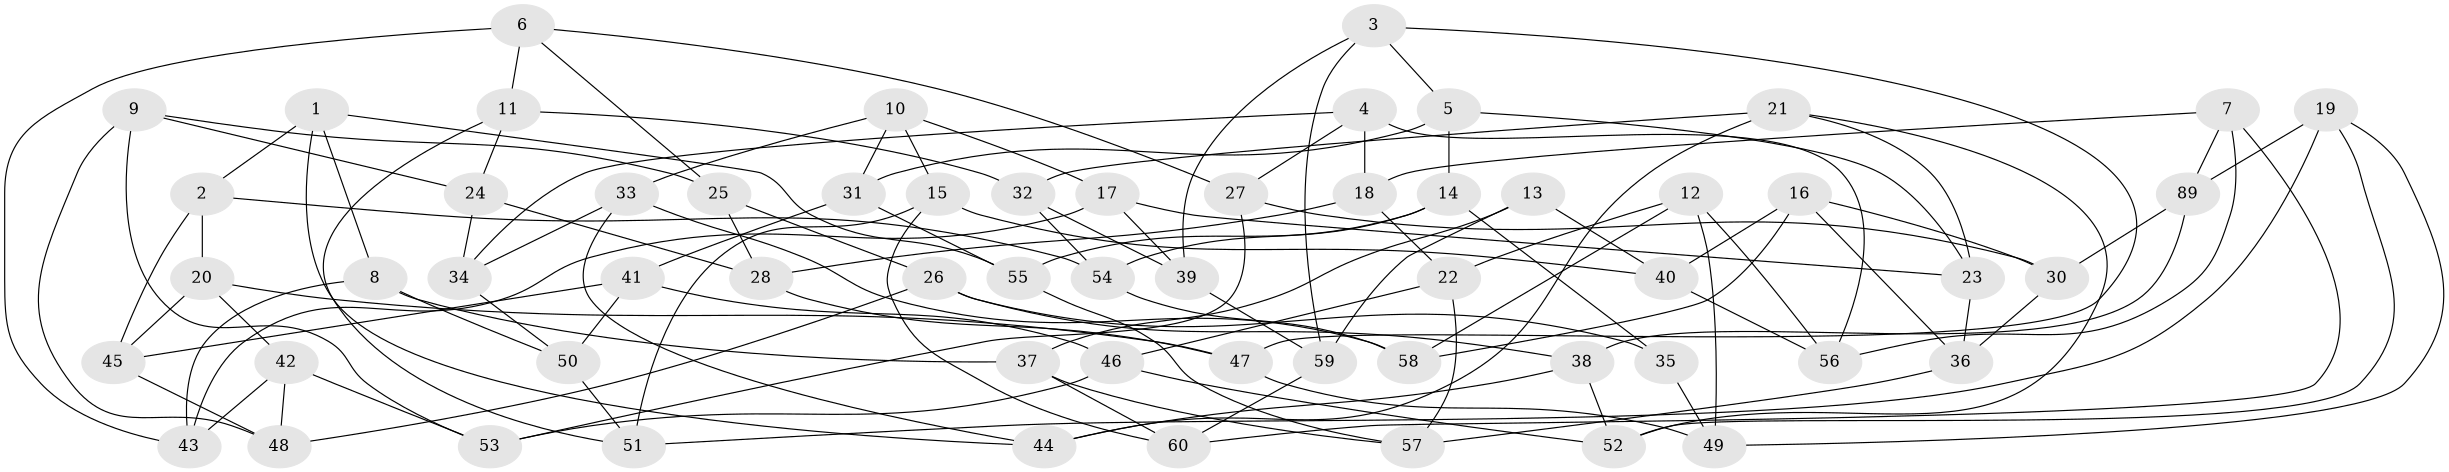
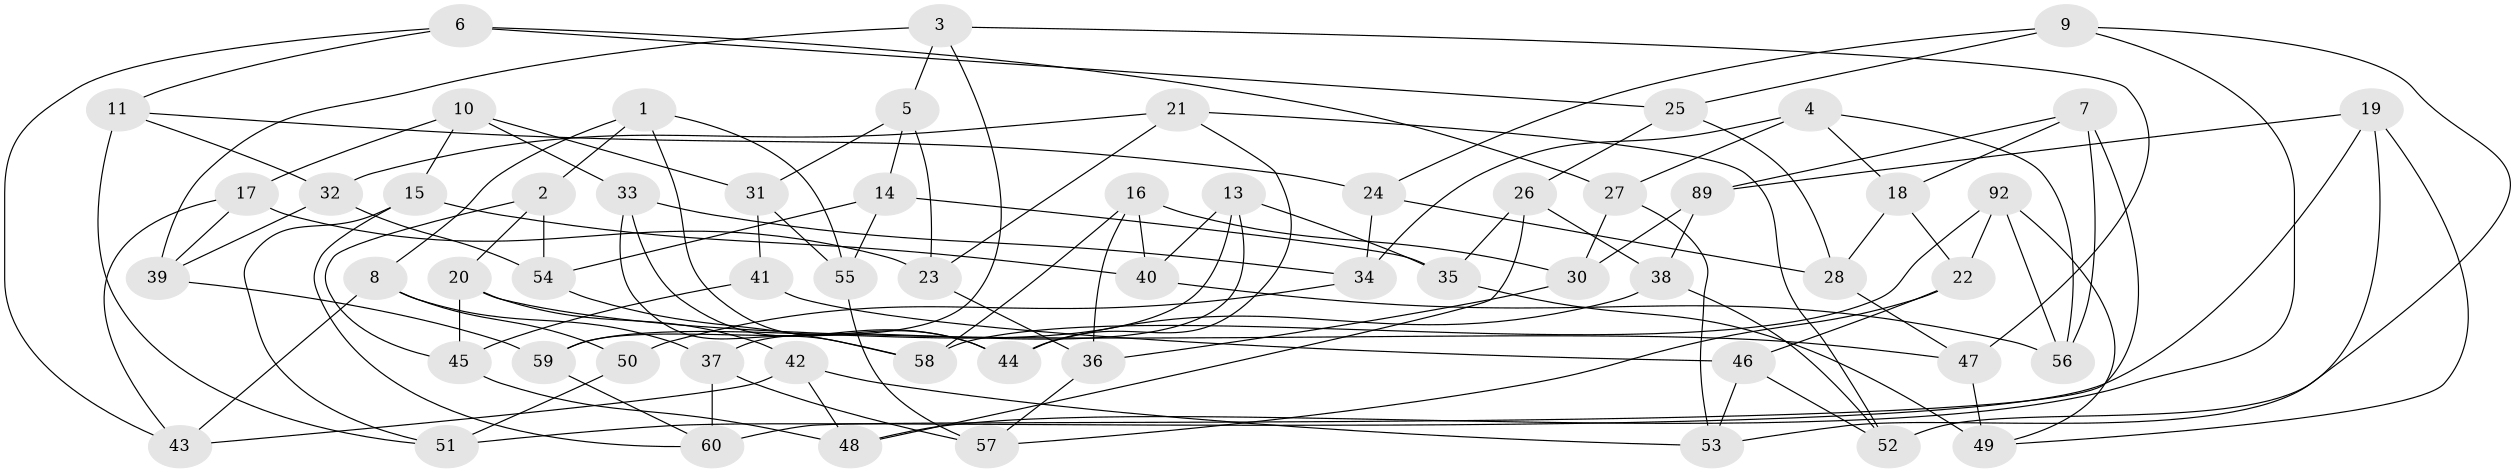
(1691, 194) -> (2000, 194)
none -> (1340, 231)
(599, 323) -> none
